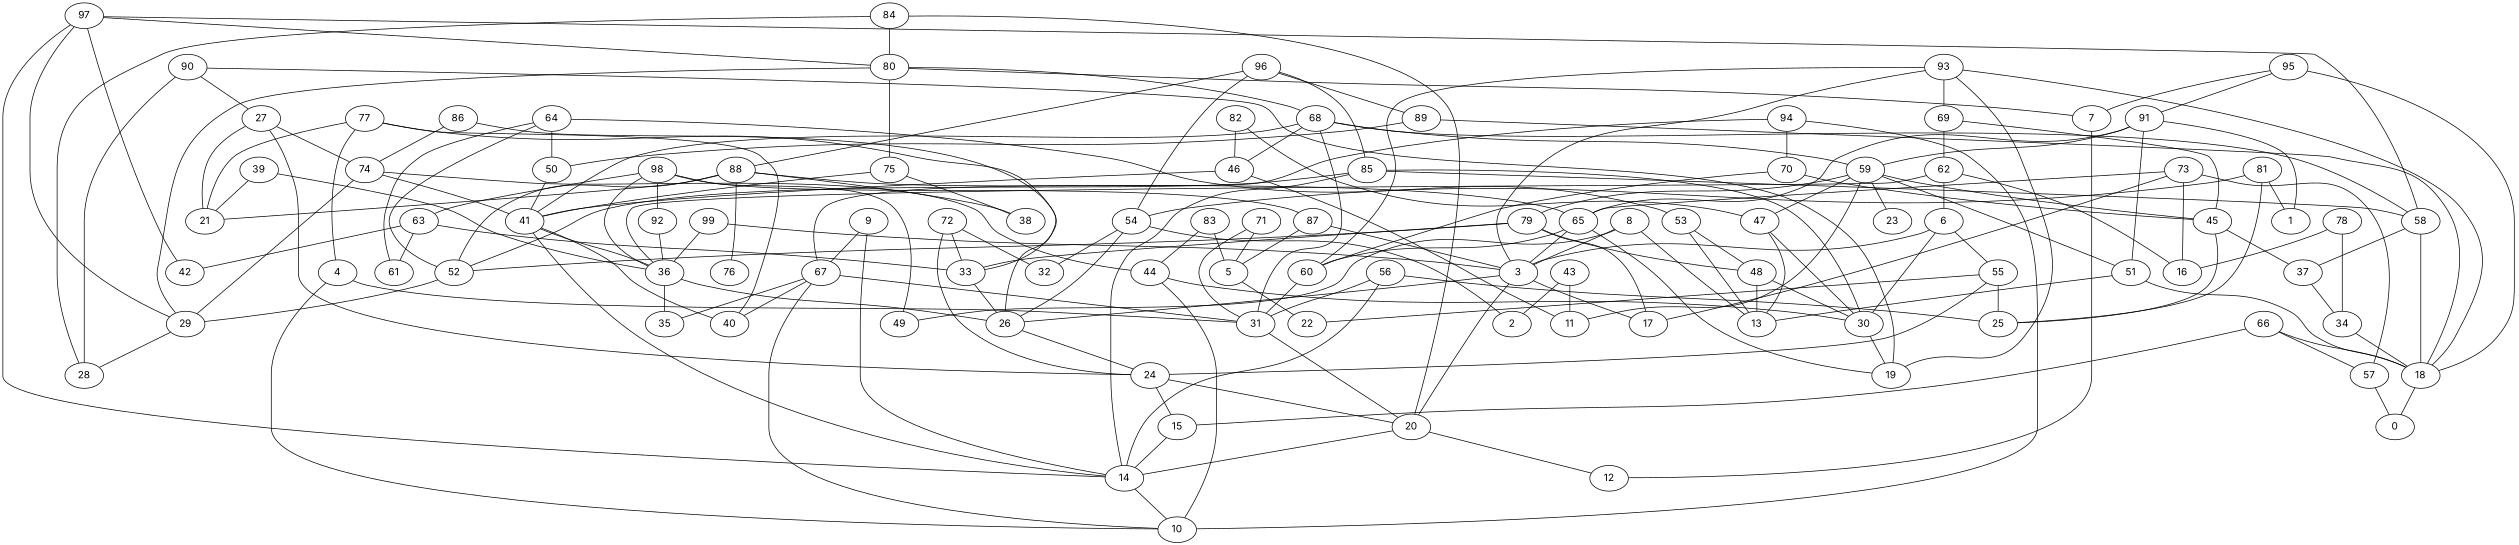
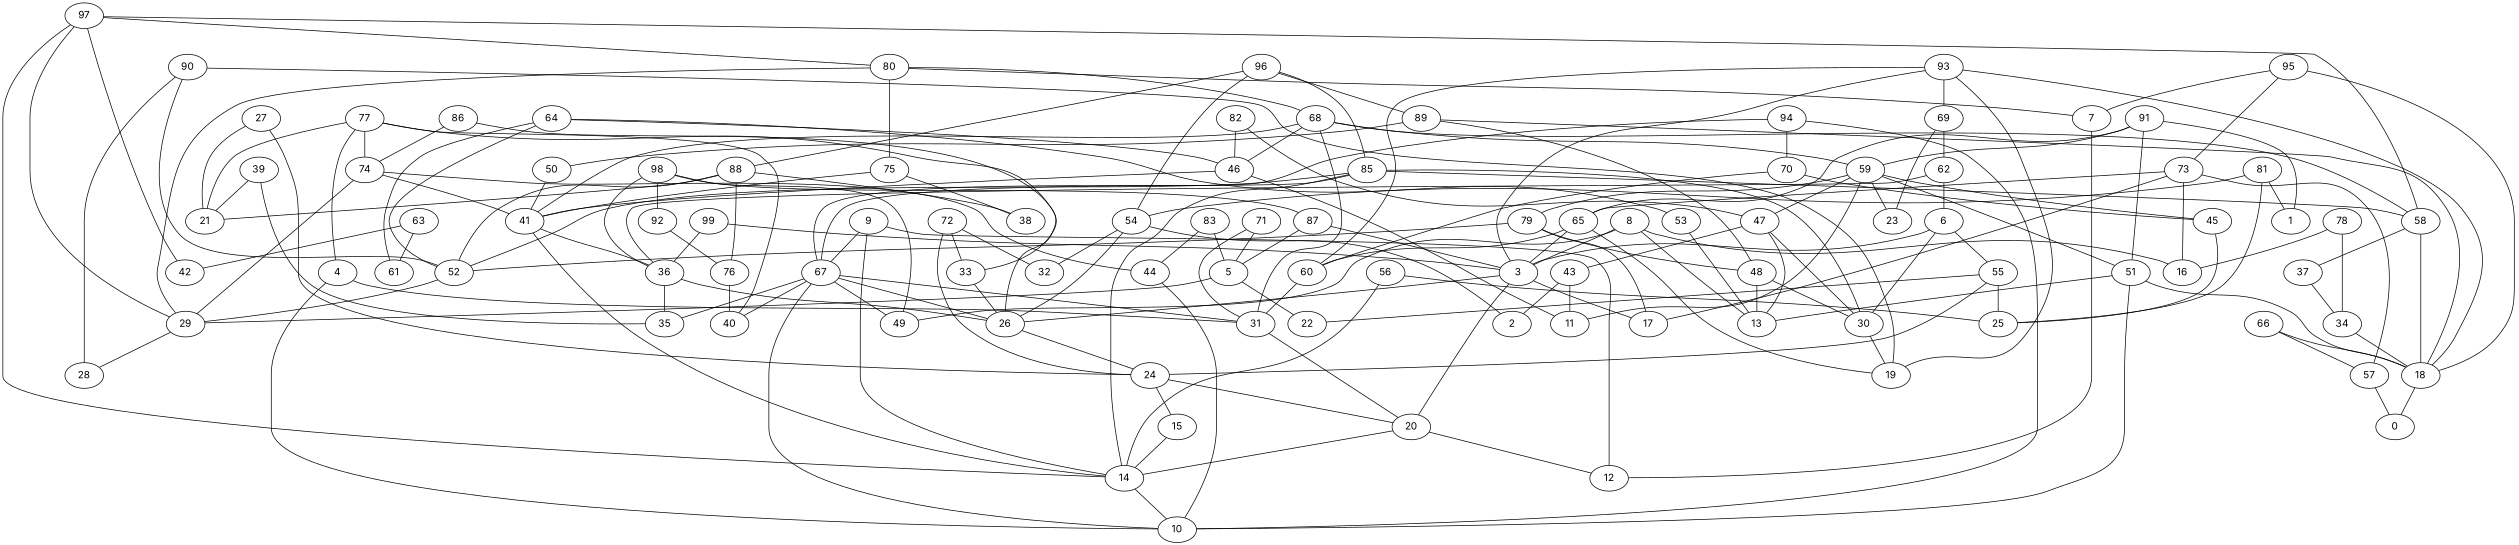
(890, 16) -> none
(225, 93) -> (226, 253)
(2217, 93) -> (2232, 122)
(2038, 130) -> (1913, 168)
(313, 144) -> (365, 144)
(552, 144) -> (895, 132)
(1160, 186) -> none
none -> (1067, 187)
(536, 190) -> none
(463, 216) -> (407, 312)
(2096, 219) -> (1906, 247)
none -> (1369, 242)
(660, 243) -> (693, 247)
(2258, 247) -> none
(692, 249) -> none
none -> (1653, 250)
(1114, 251) -> none
(1725, 251) -> (1611, 161)
(626, 275) -> (730, 298)
none -> (902, 295)
none -> (856, 296)
(1308, 302) -> none
(1506, 302) -> none
none -> (583, 312)
(1724, 404) -> none
none -> (1748, 518)
